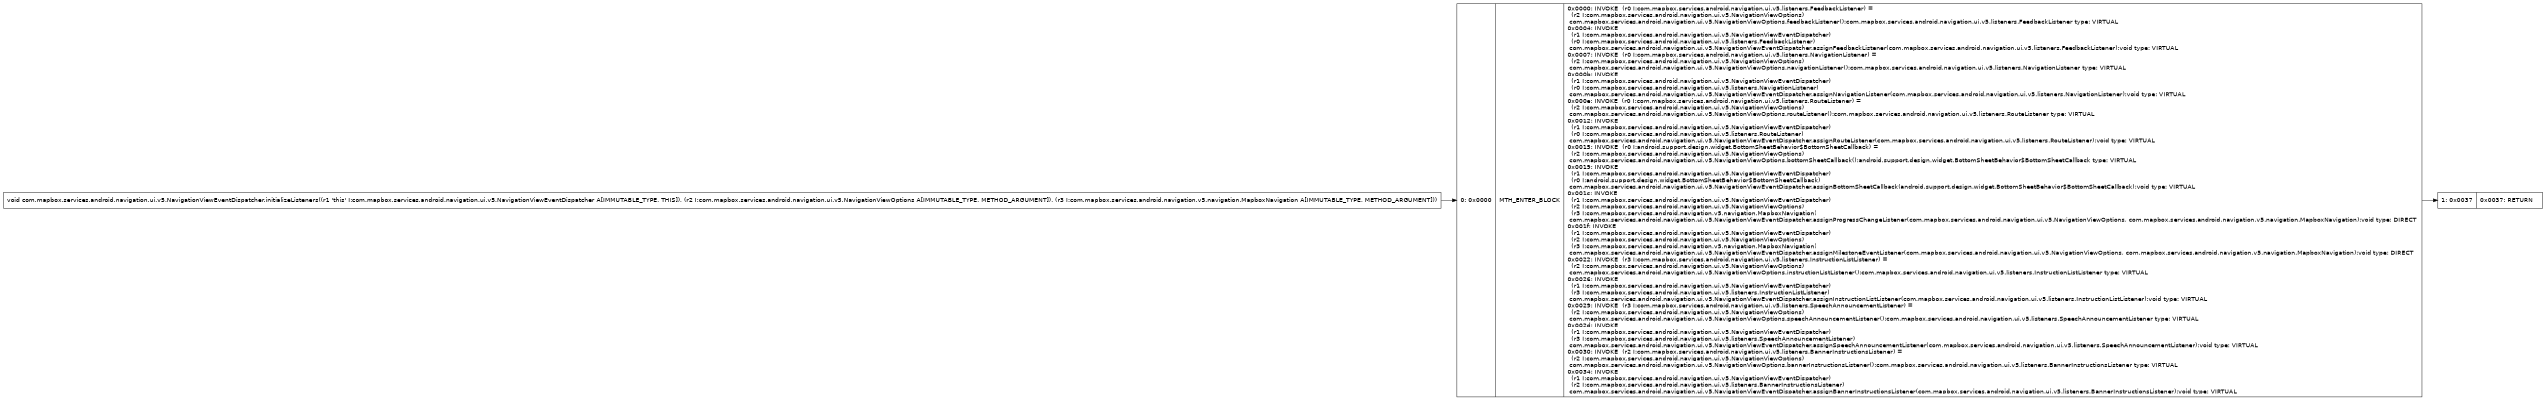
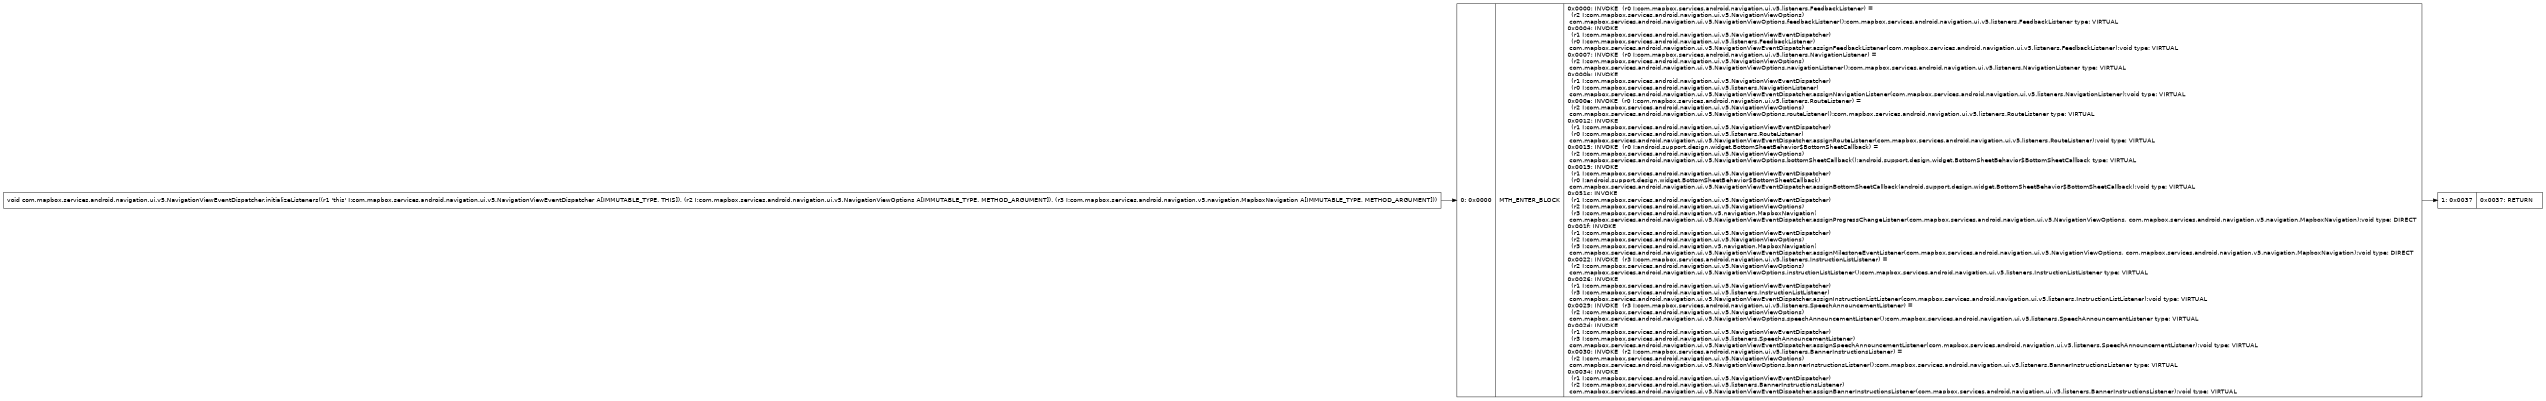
(1595, 194) -> (1595, 194)
